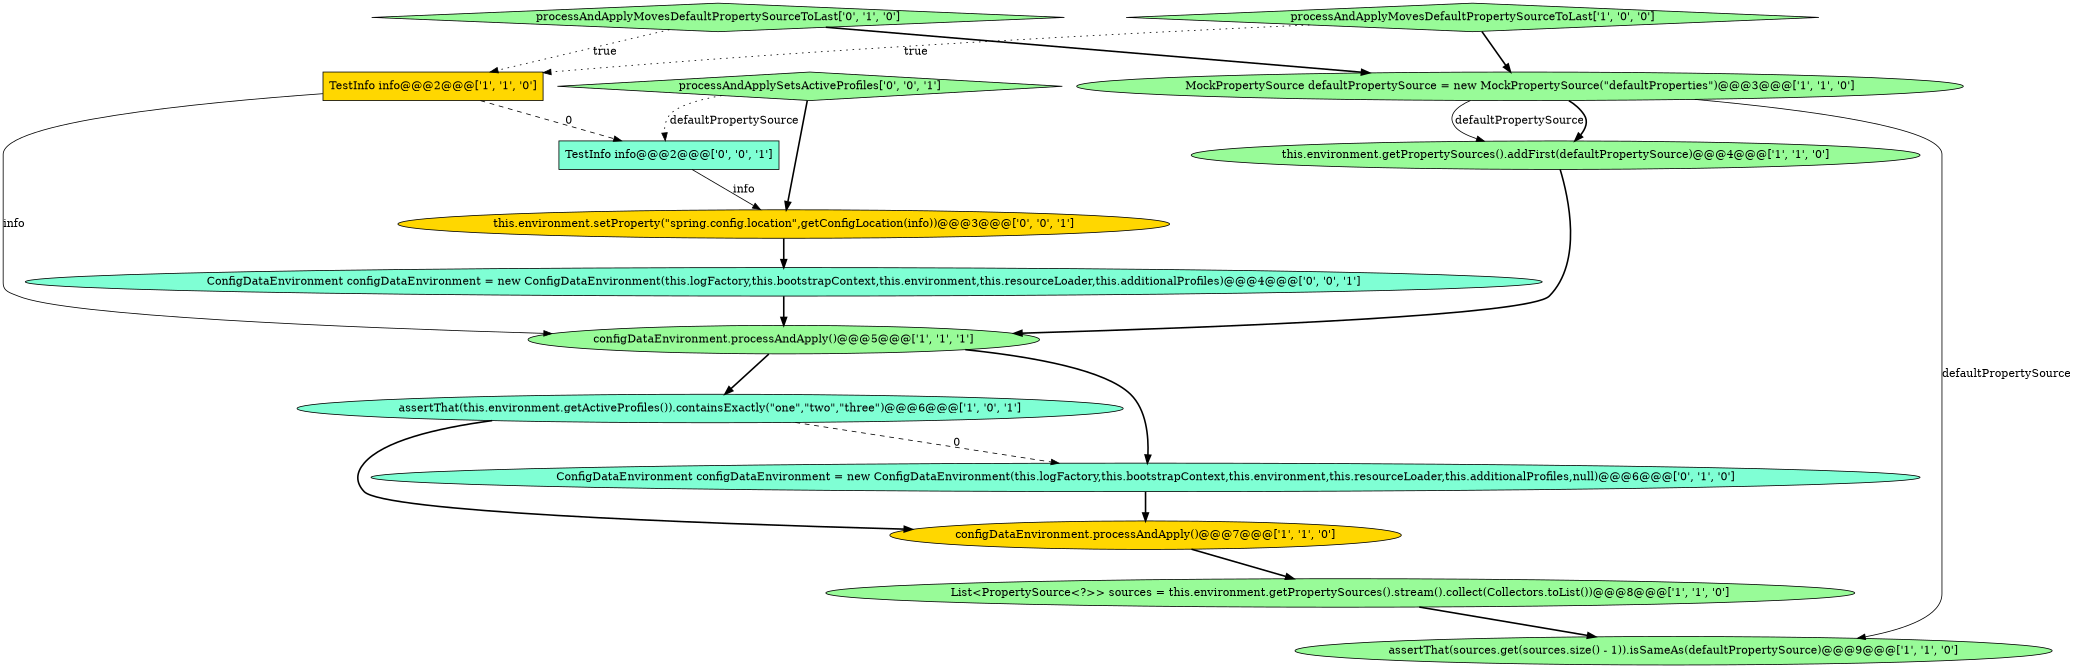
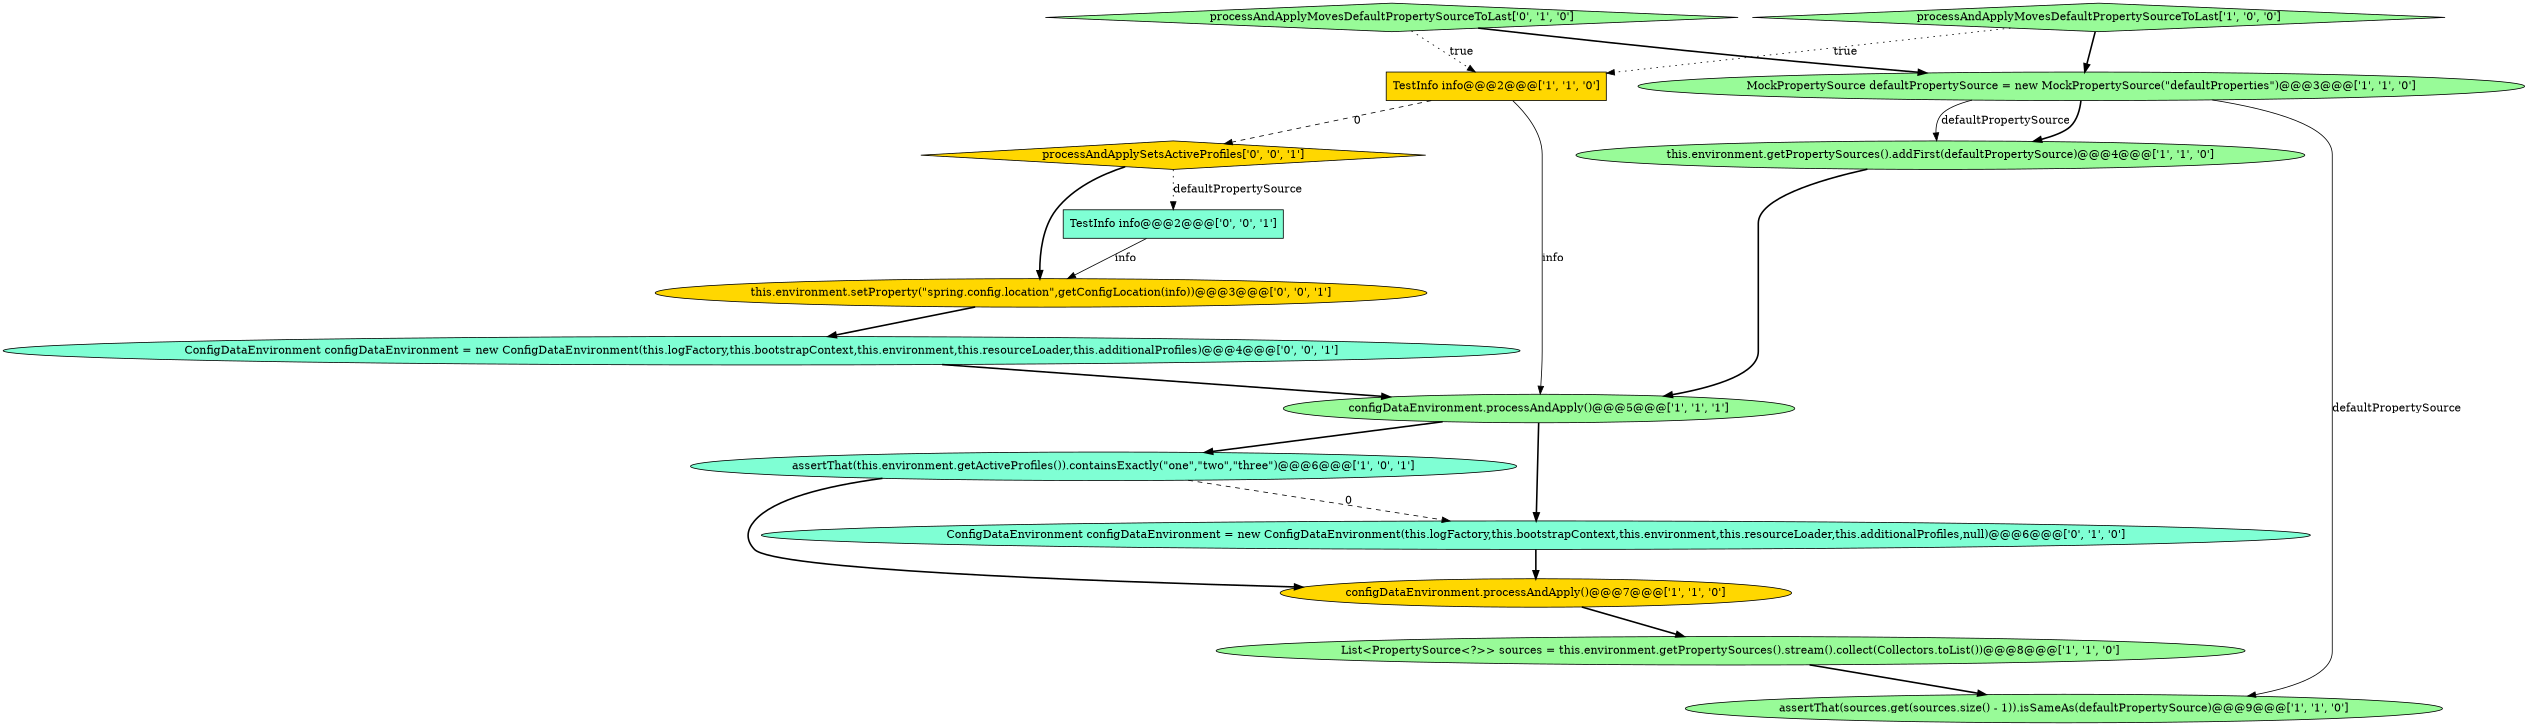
(810, 86) -> (1173, 155)
(547, 120) -> (1332, 121)
